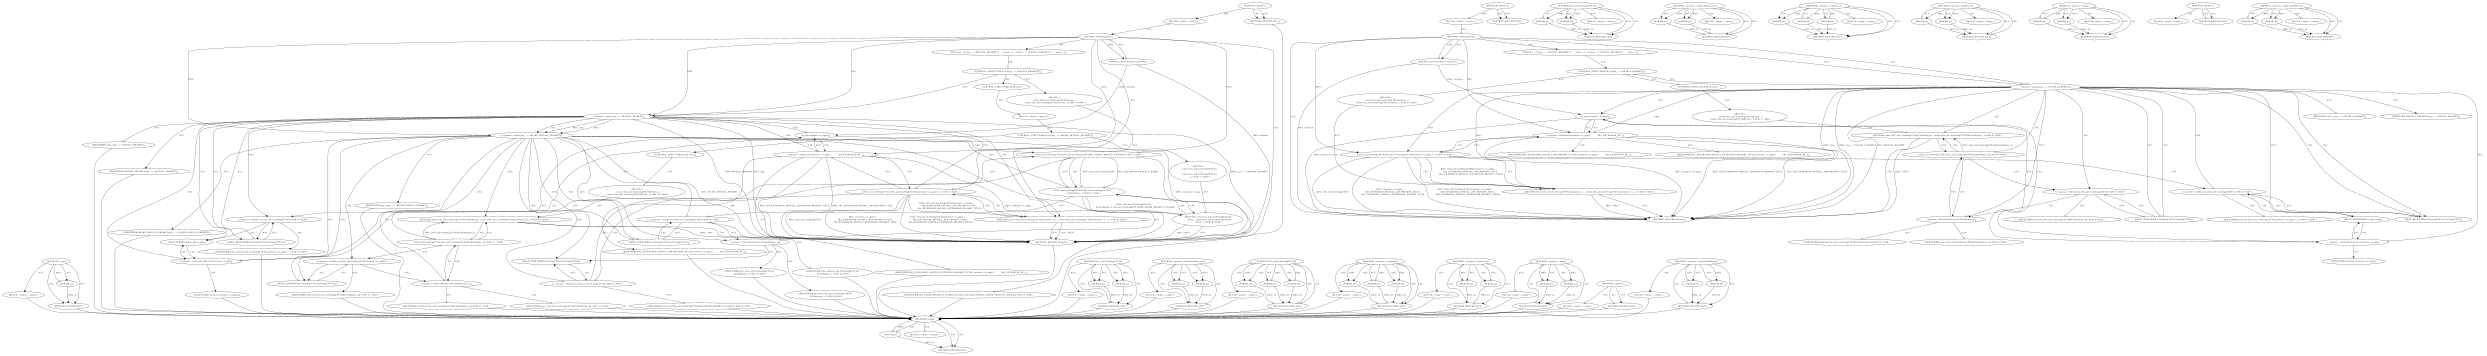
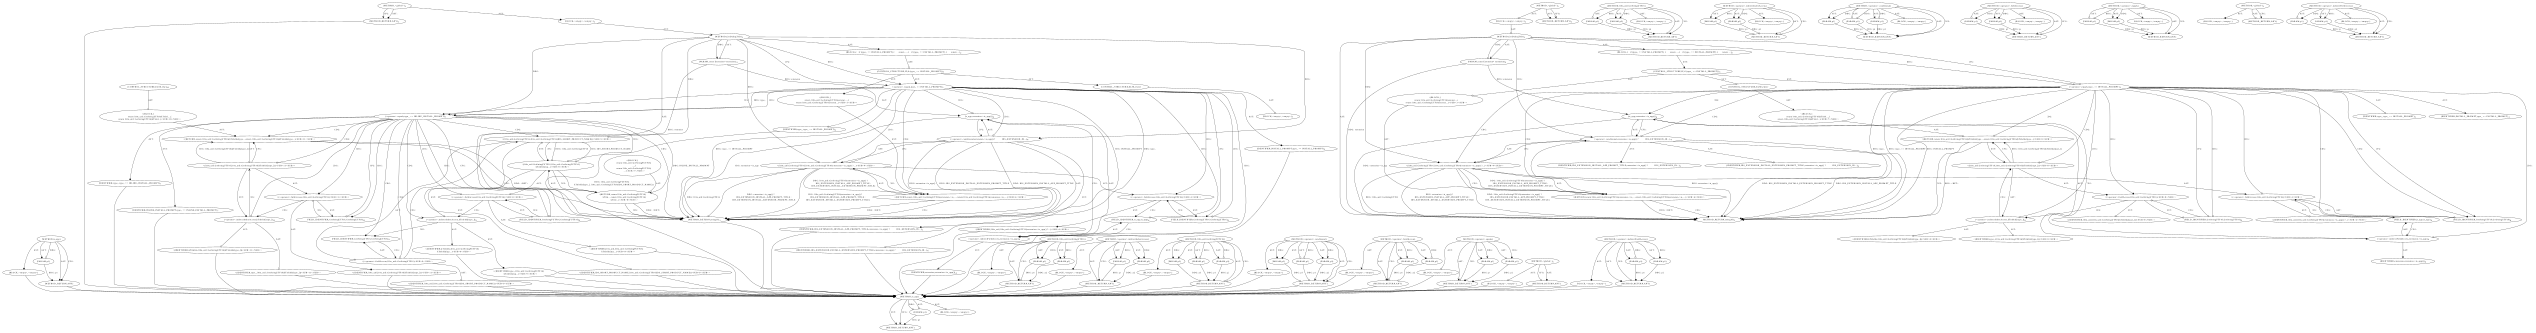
(1056, 135) -> none
